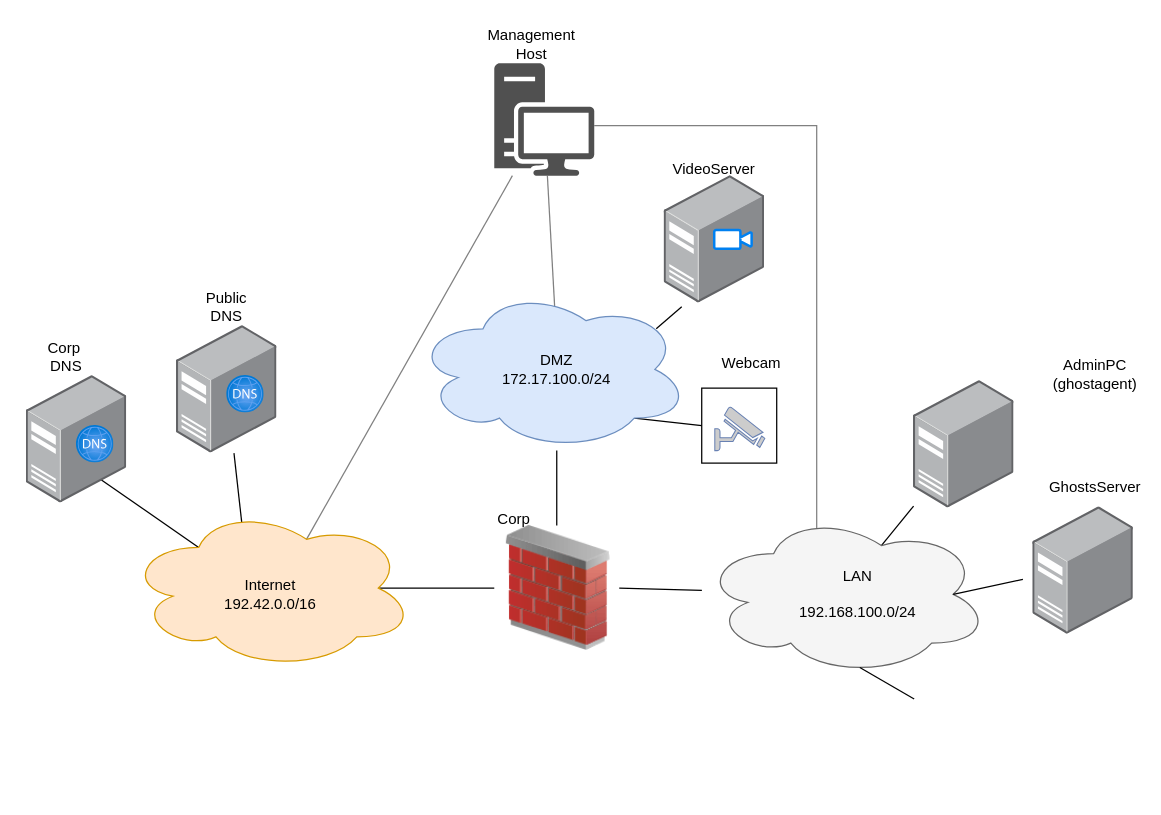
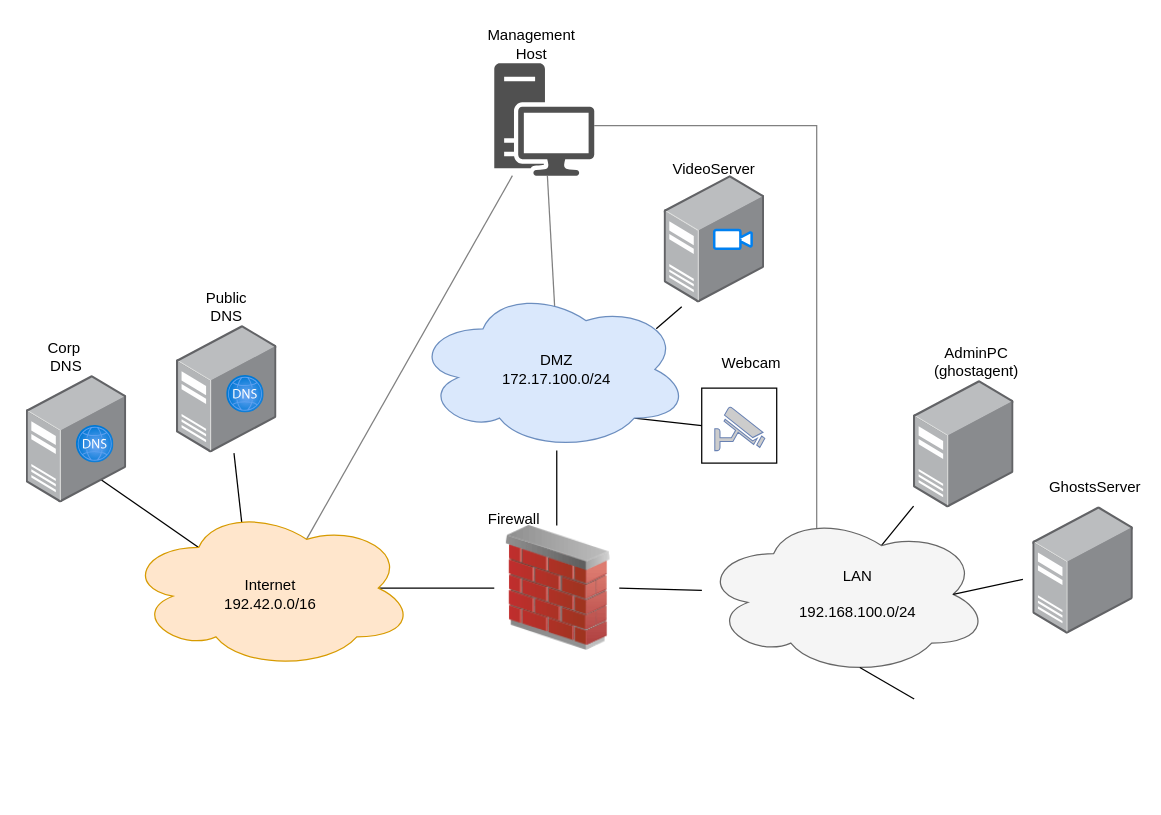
(1096, 374) -> (977, 362)
(514, 519) -> (514, 519)
